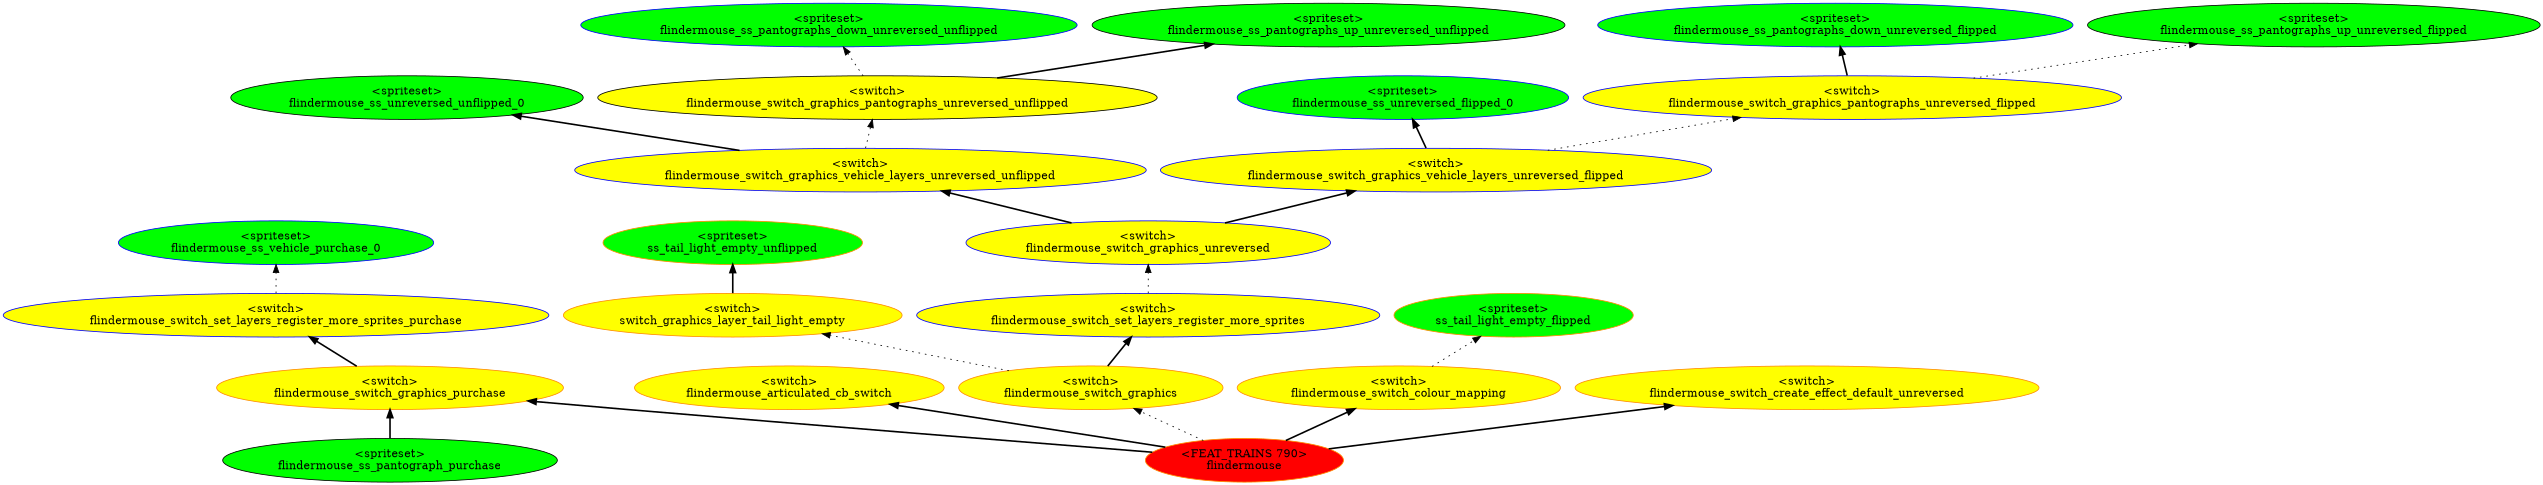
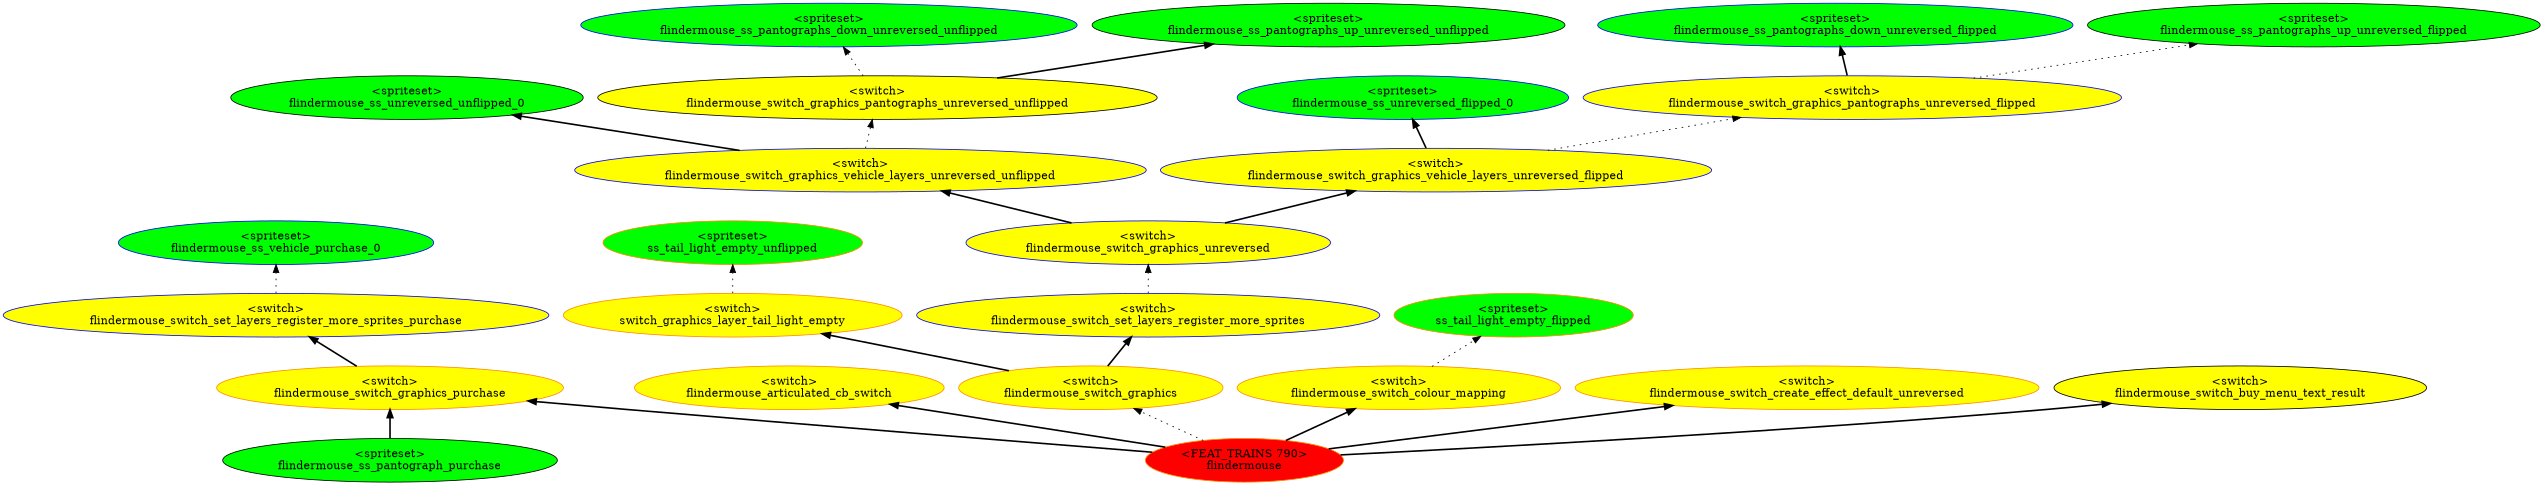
(733, 283) -> (733, 283)
(920, 353) -> (920, 353)
none -> (2240, 388)
